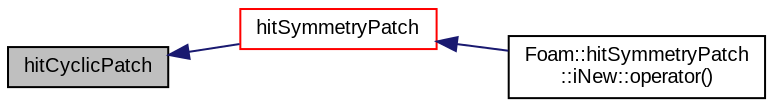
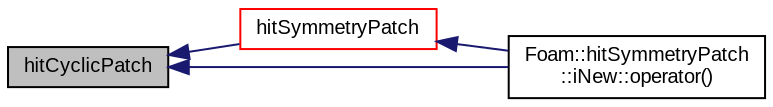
none -> (349, 67)
